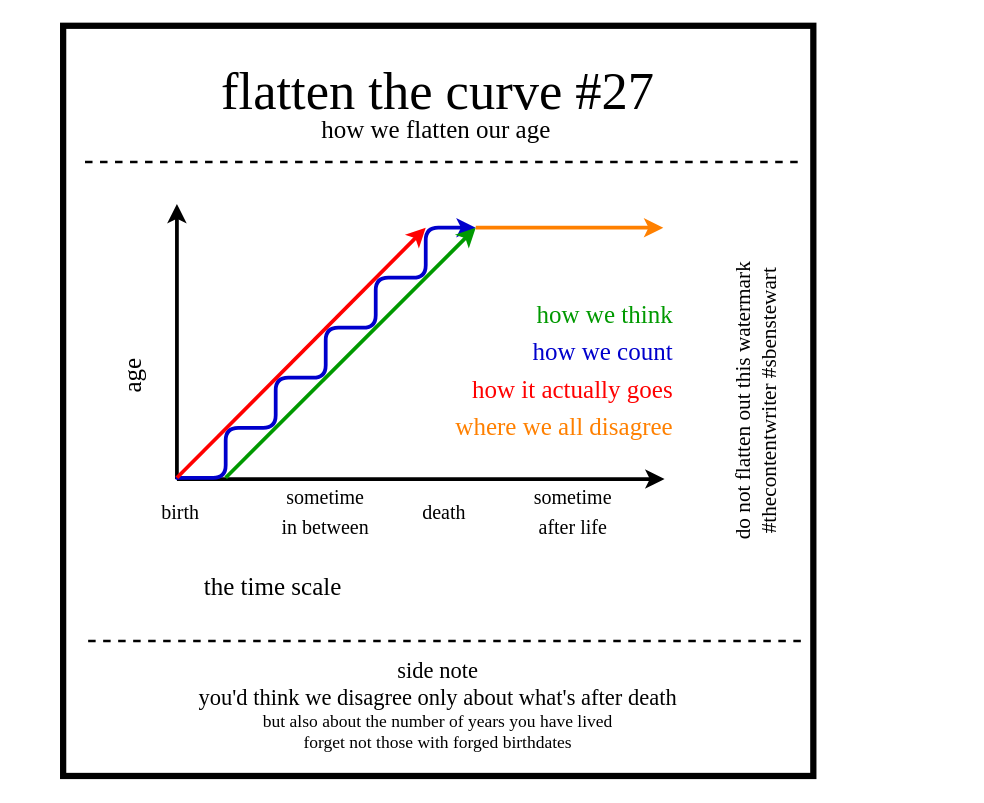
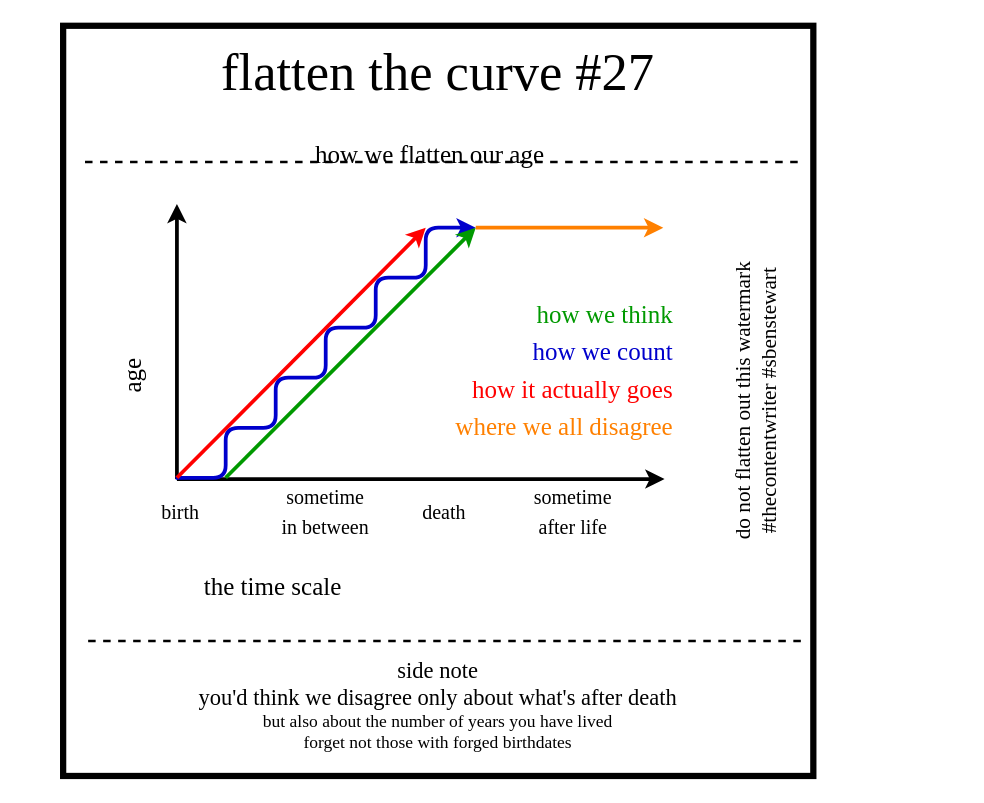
(438, 92) -> (438, 73)
(436, 128) -> (430, 153)
